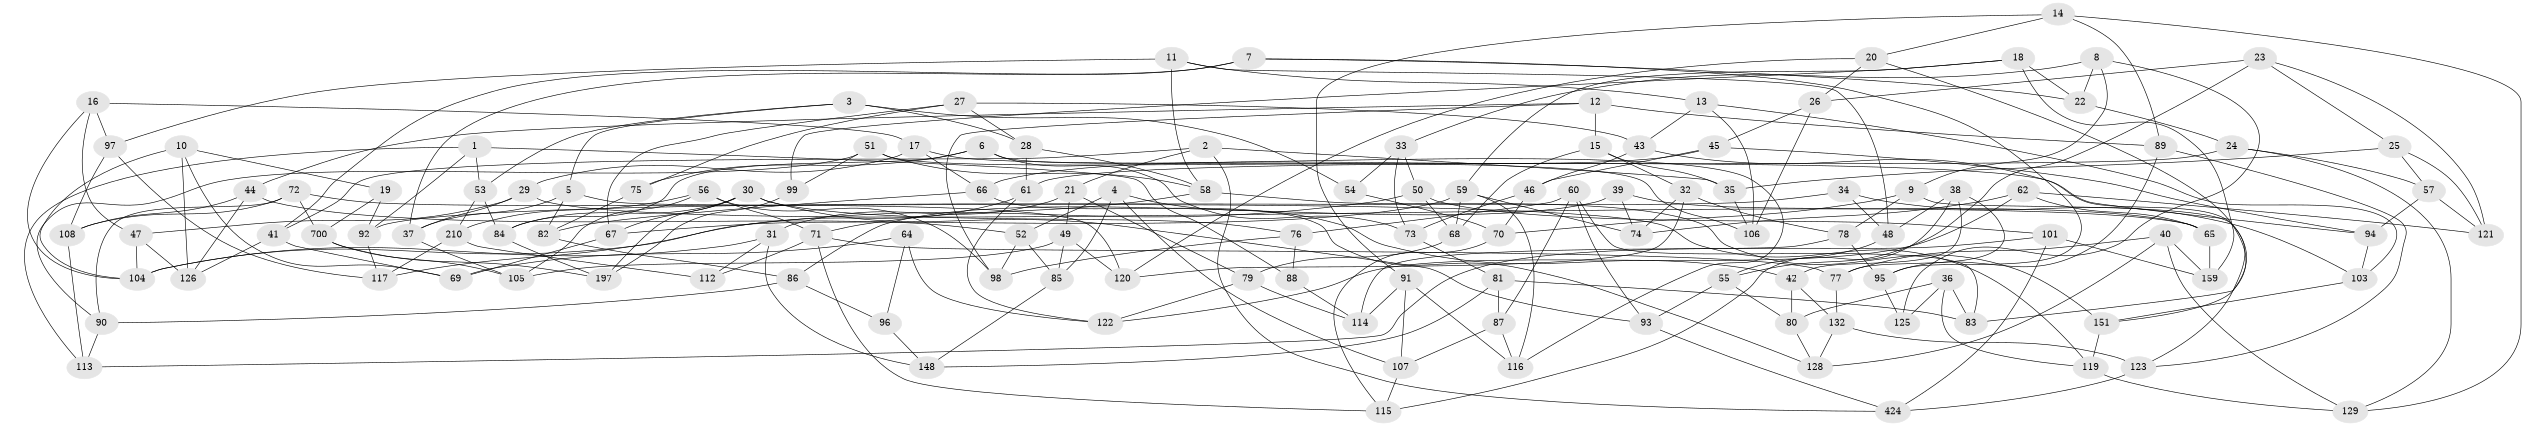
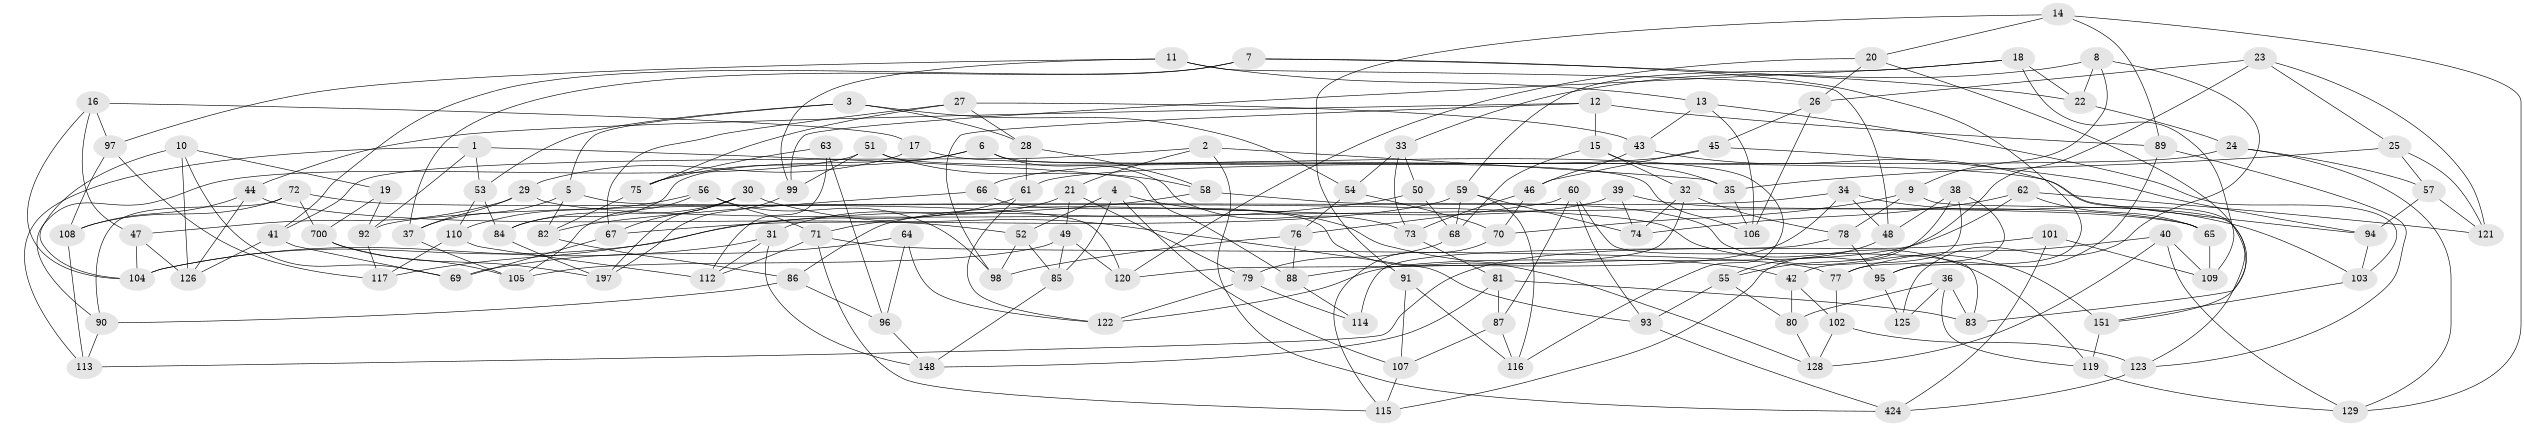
(1176, 130) -> (946, 69)
none -> (826, 147)
(957, 174) -> none
(1020, 219) -> (1323, 213)
(1821, 222) -> none
(454, 235) -> (454, 235)
none -> (1594, 266)
(2210, 279) -> (2210, 279)
(1383, 301) -> none
(1837, 324) -> (1837, 324)
